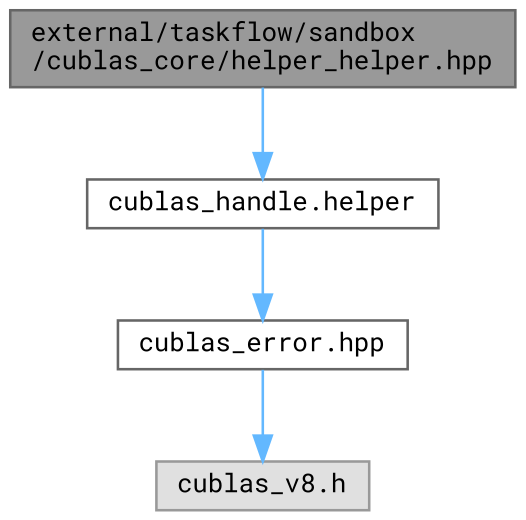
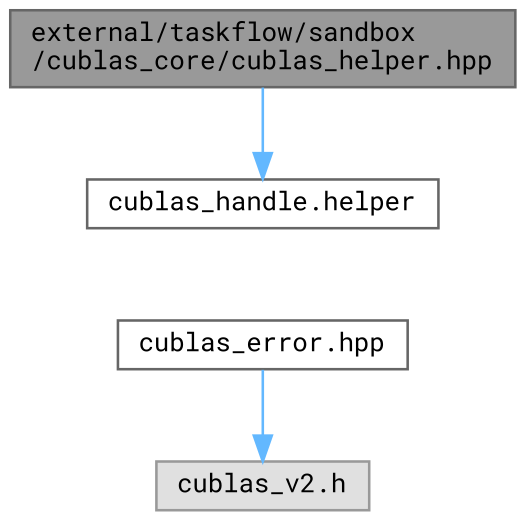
(263, 49) -> (263, 49)
(263, 262) -> none
(263, 486) -> (263, 486)
